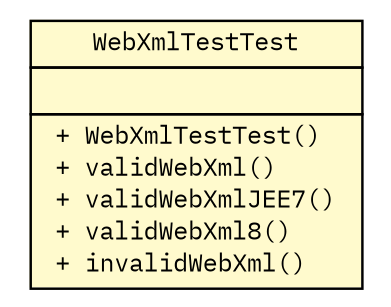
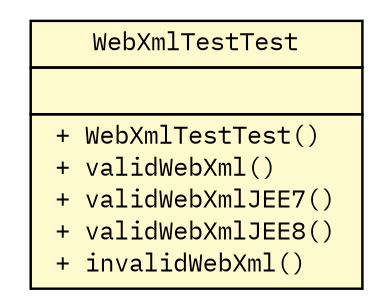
(174, 232) -> (197, 232)
